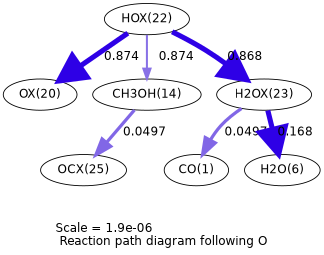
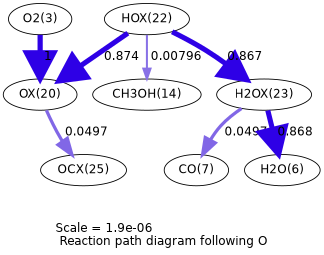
none -> (40, 19)
(175, 57) -> (175, 57)
(243, 57) -> (243, 57)
(120, 126) -> (54, 126)
(294, 132) -> (294, 132)
(196, 170) -> (196, 170)
